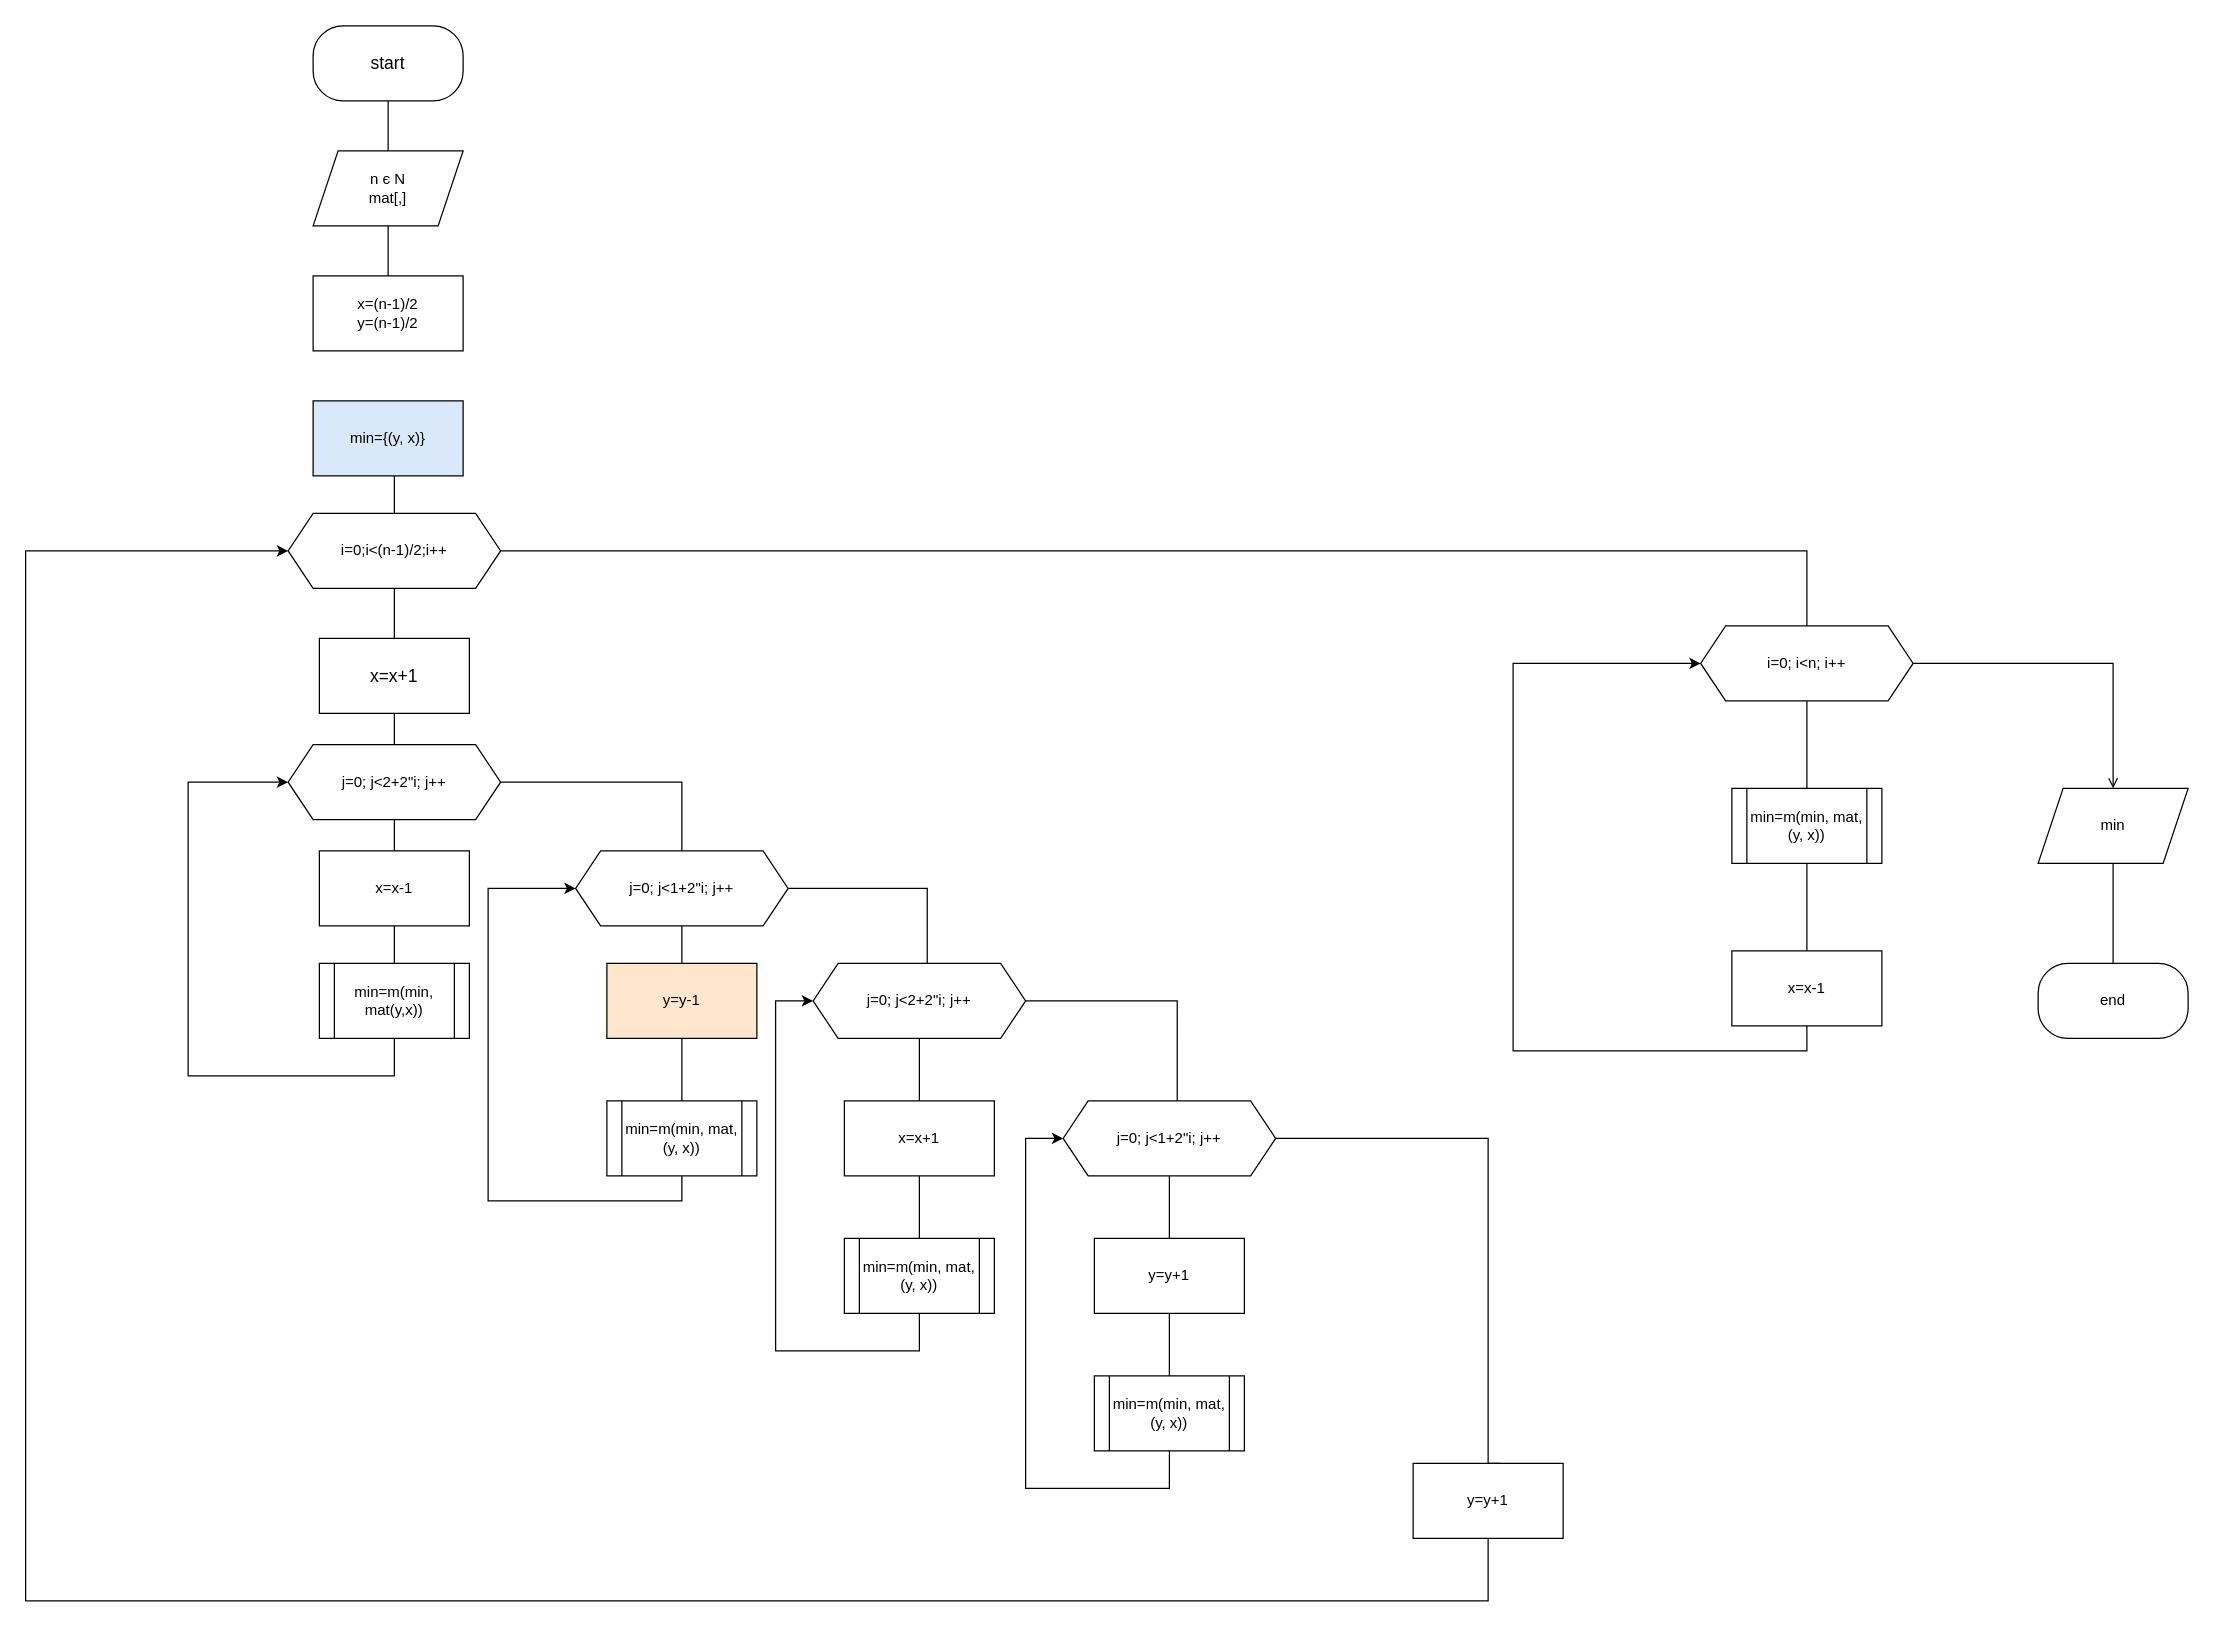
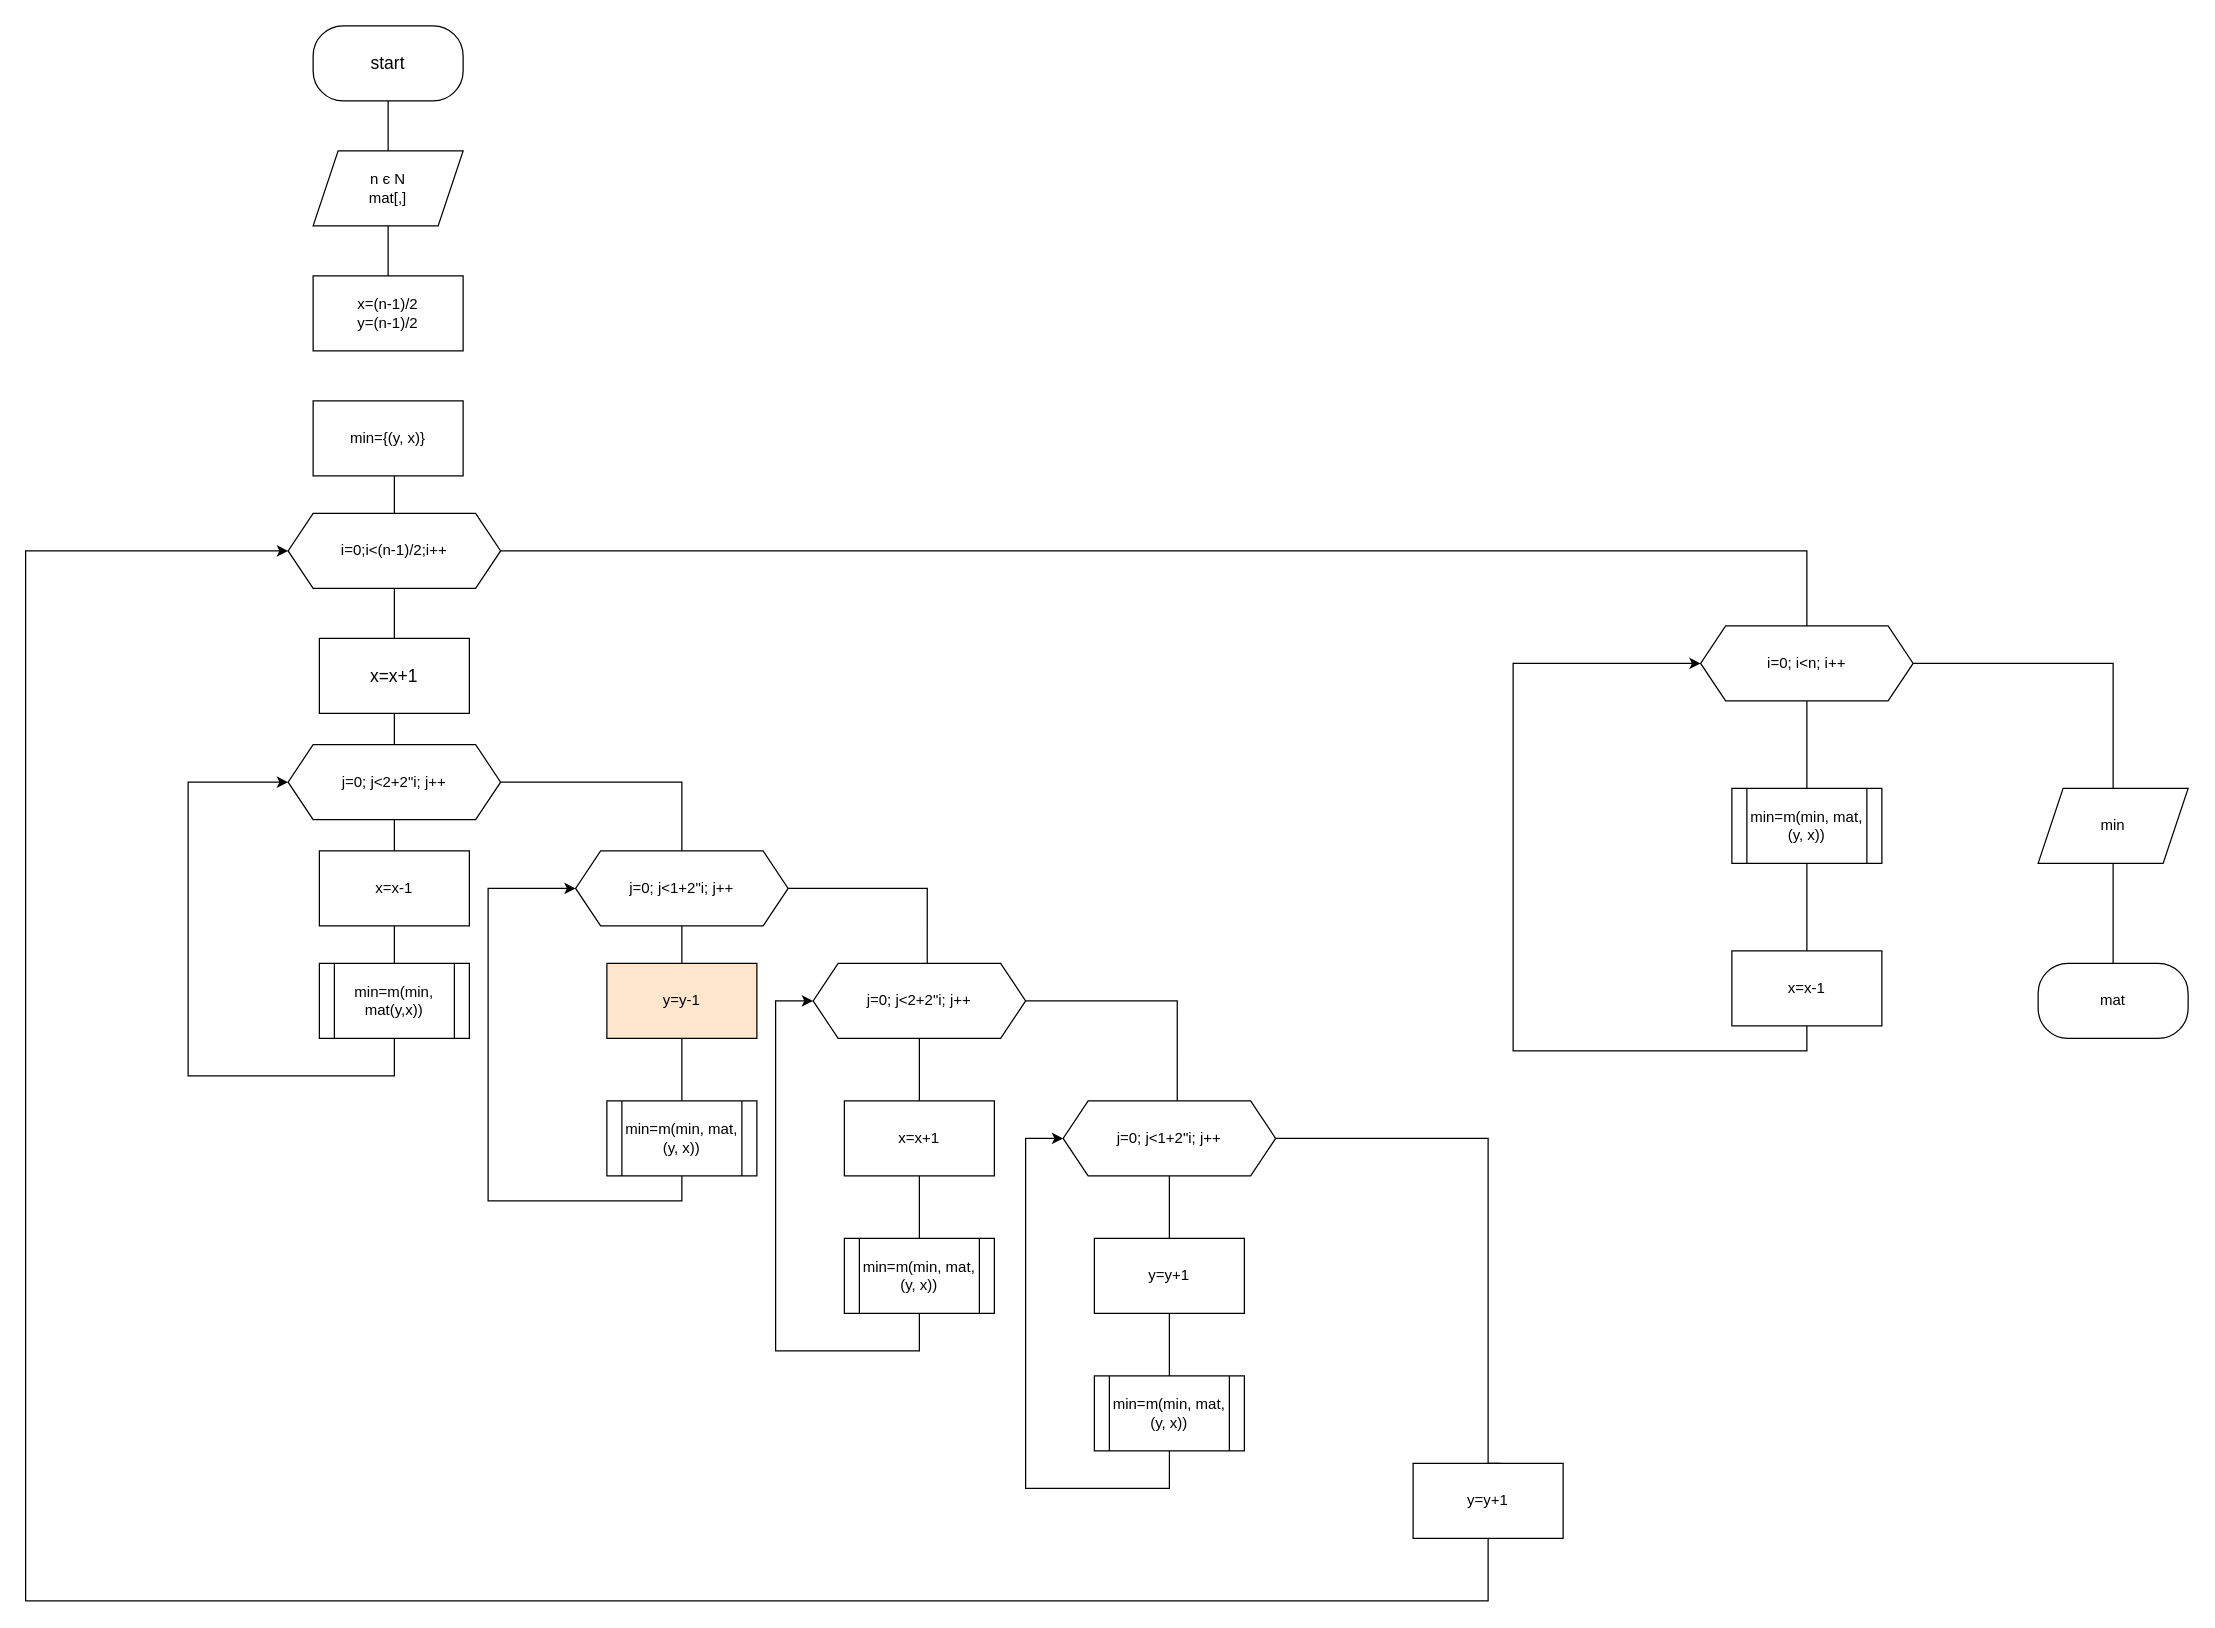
(388, 438) -> (388, 438)
(2113, 782) -> (2113, 783)
(2113, 1001) -> (2113, 1001)
